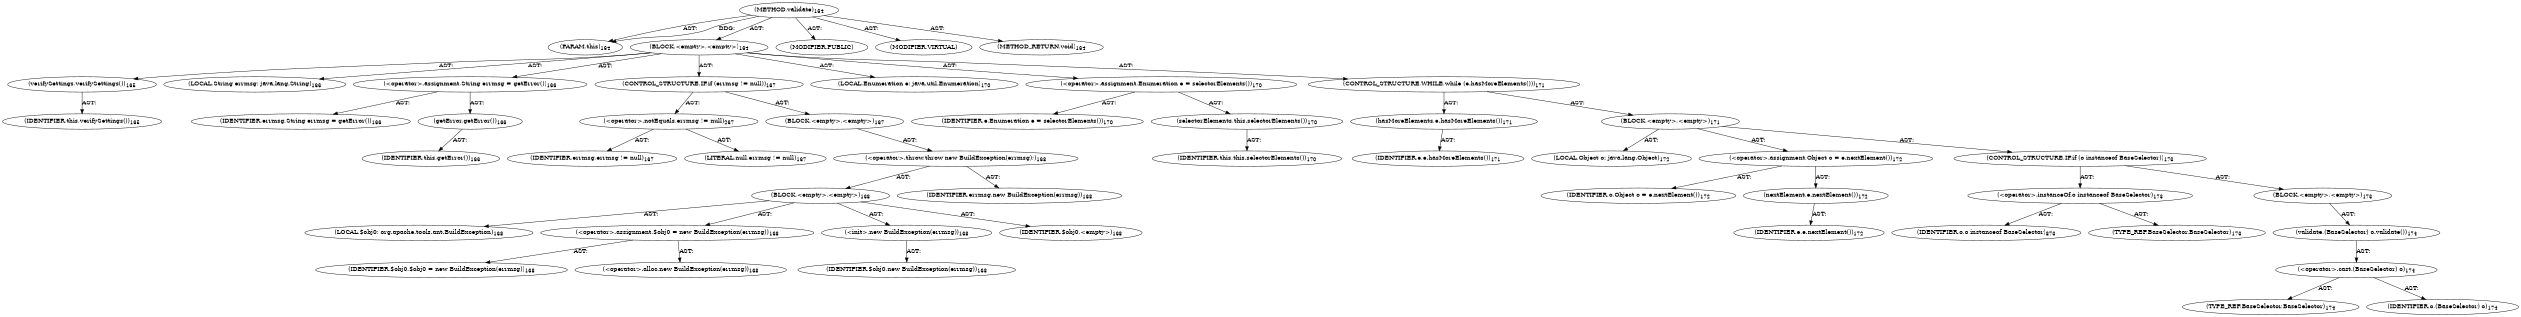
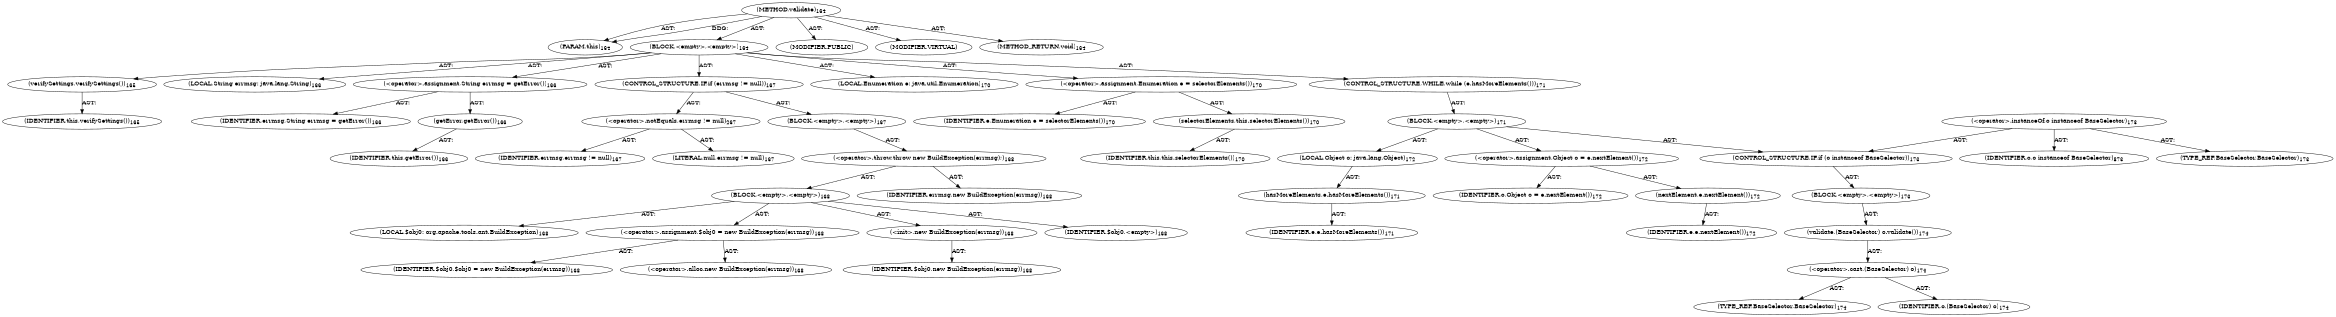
(1444, 101) -> (1346, 175)
(2080, 175) -> (1943, 140)
